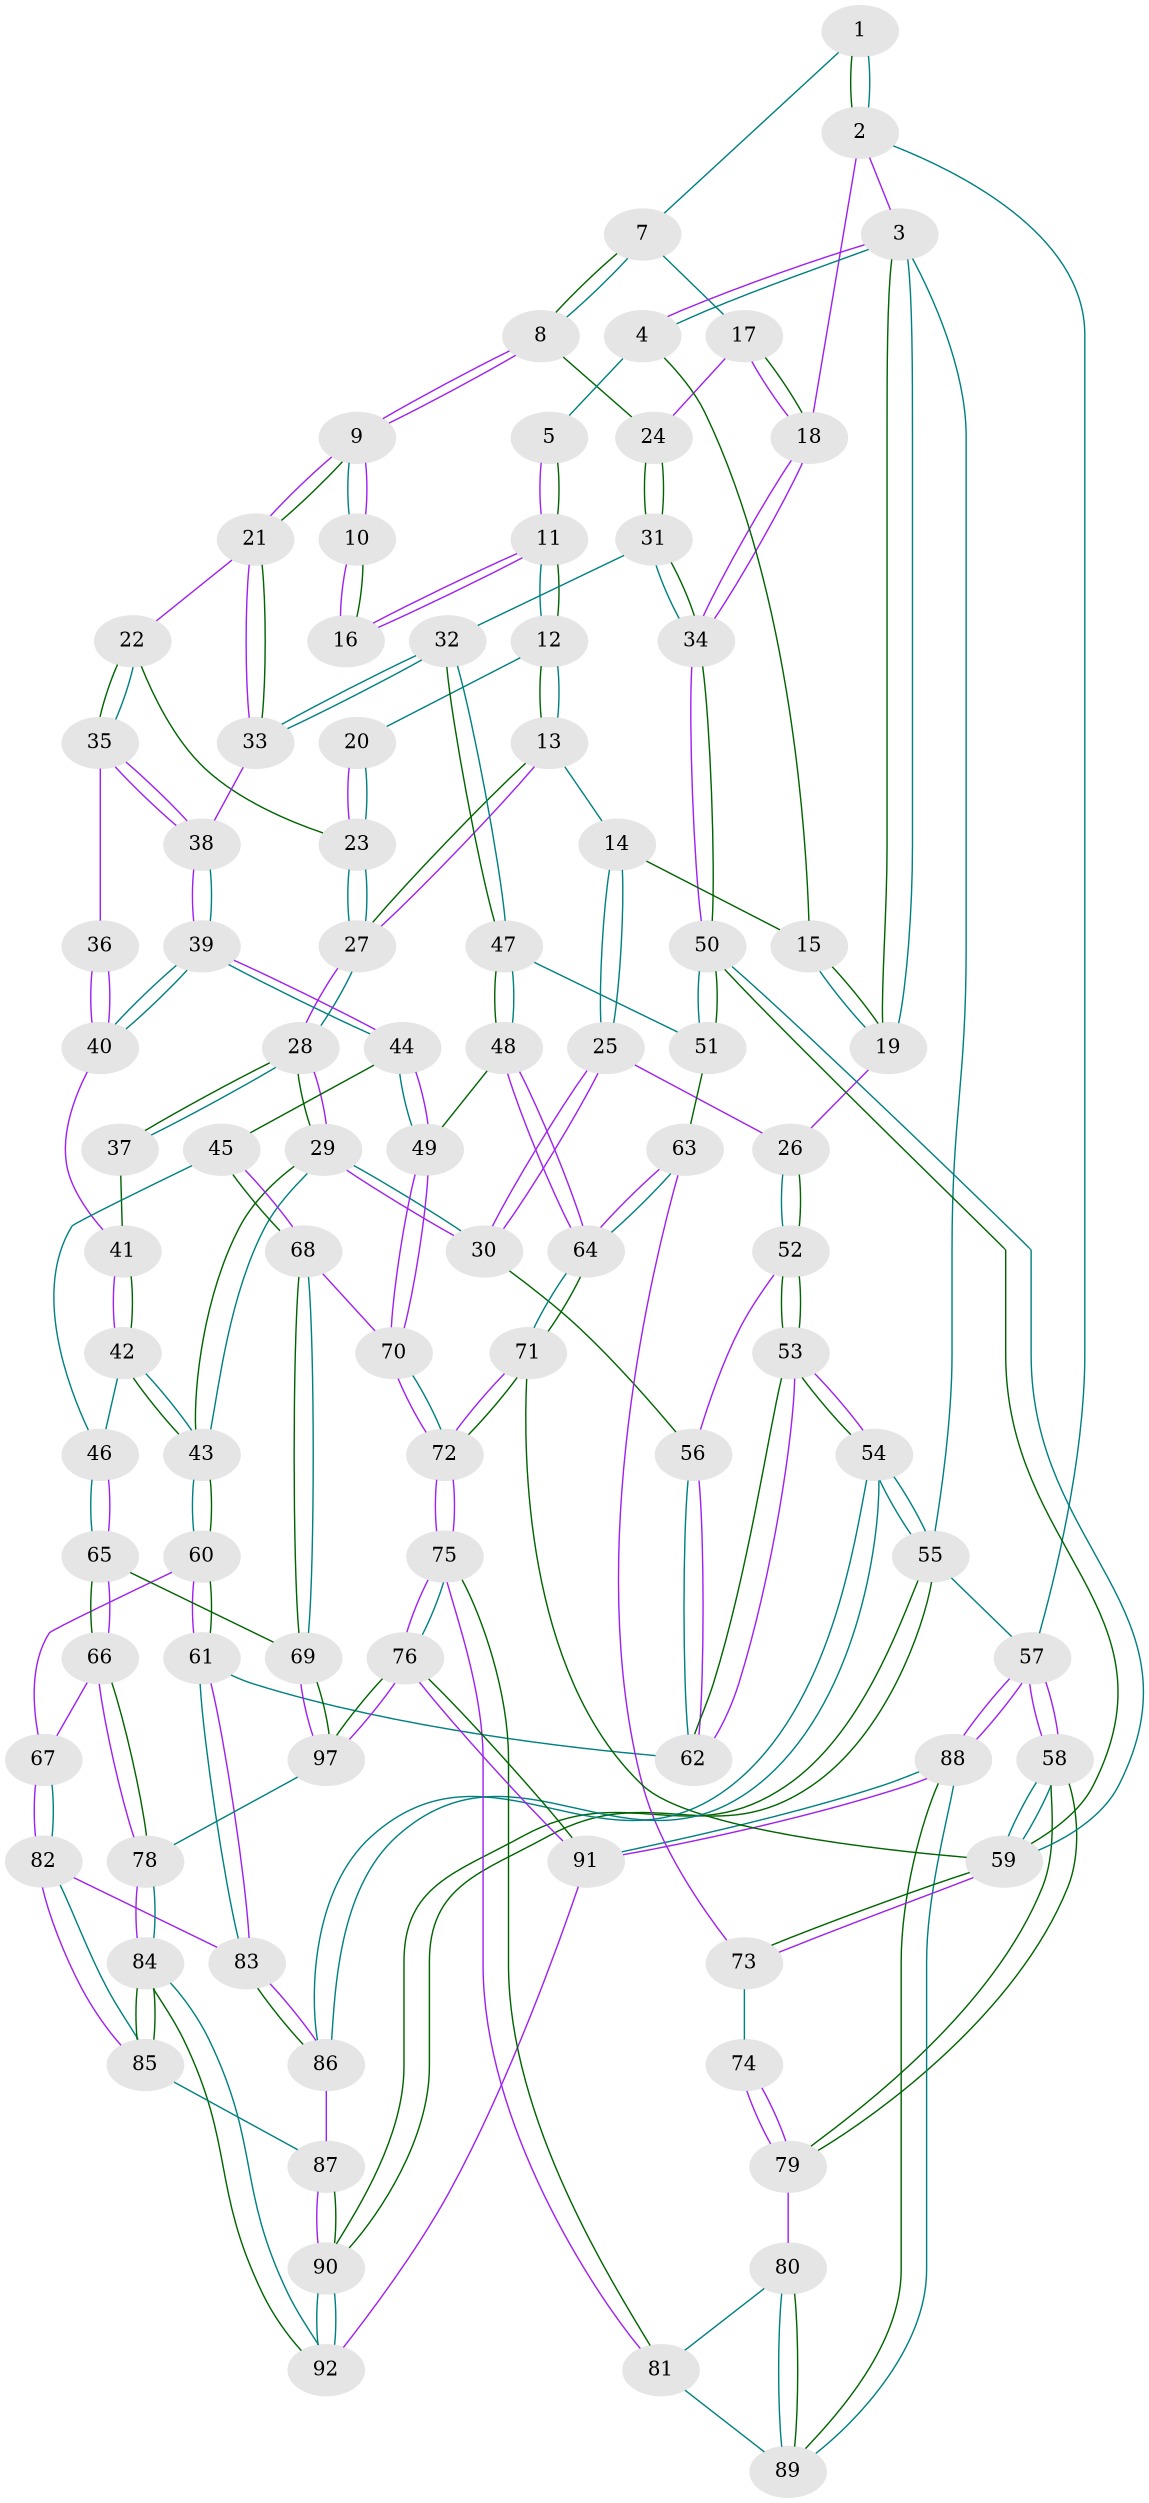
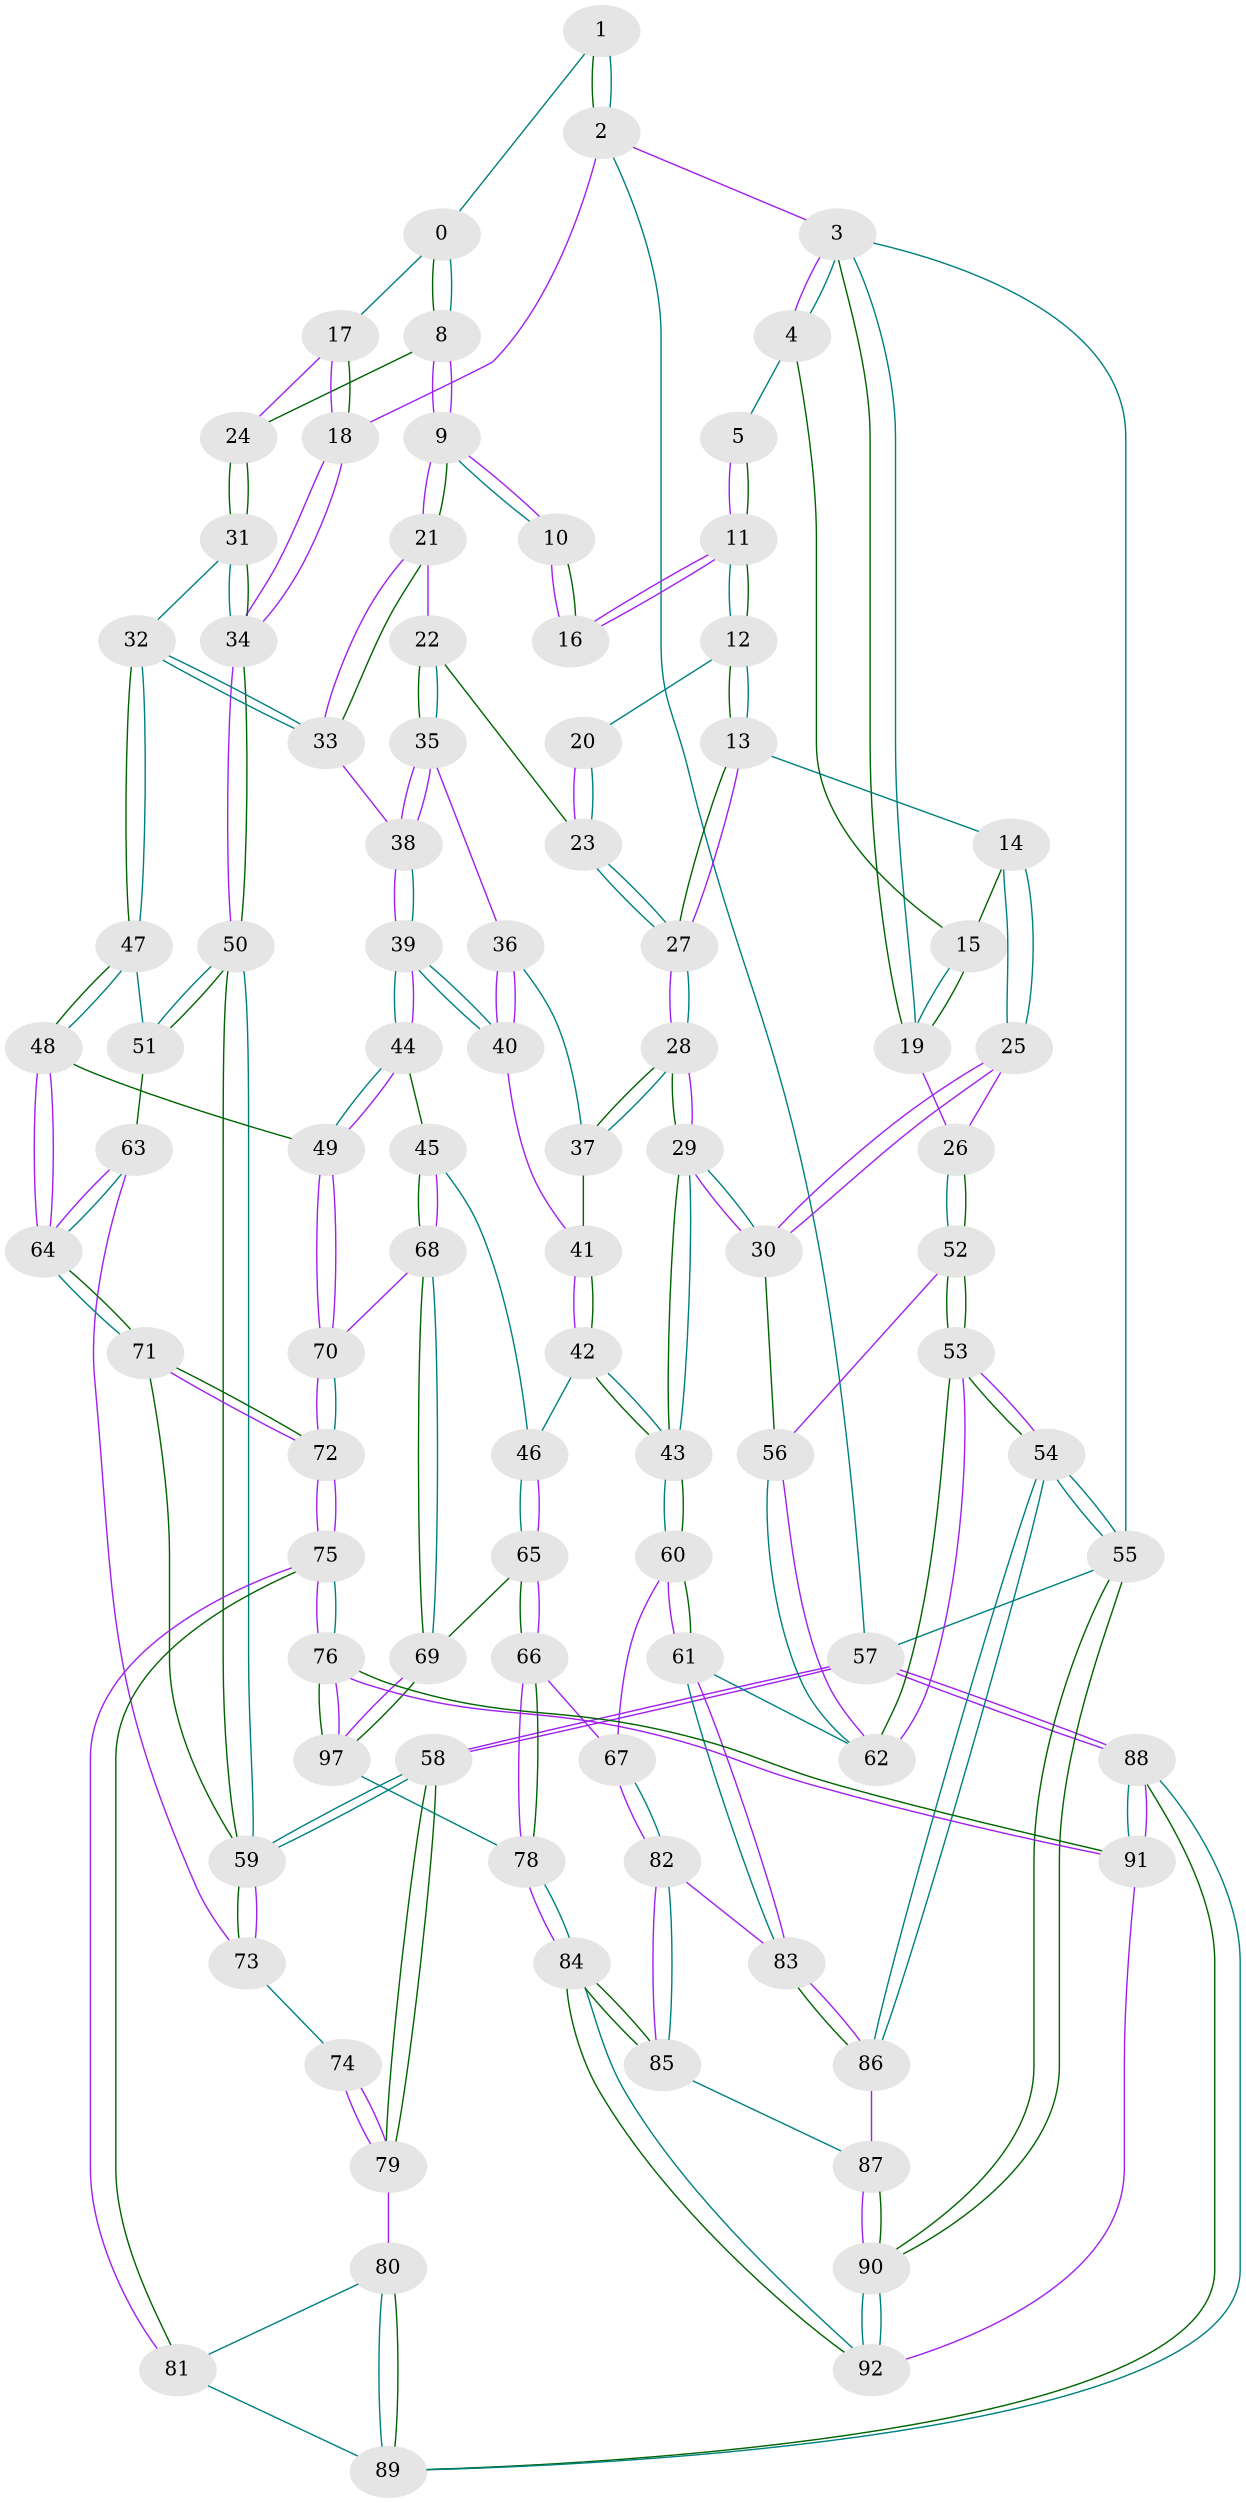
(643, 234) -> (442, 234)
none -> (564, 1042)
